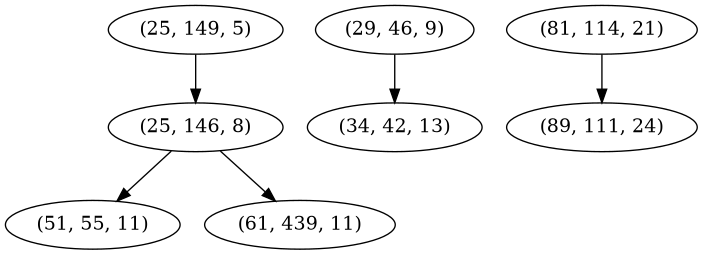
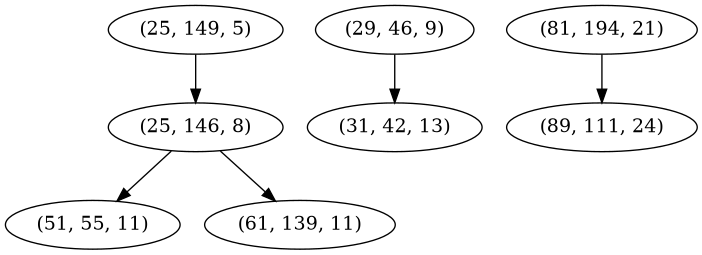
(602, 30) -> (602, 30)
(395, 127) -> (395, 127)
(300, 225) -> (300, 225)
